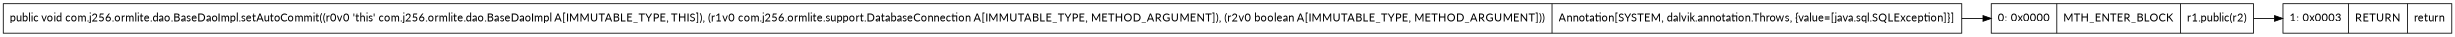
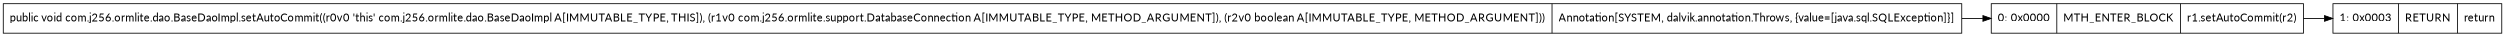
(2217, 18) -> (2242, 18)
